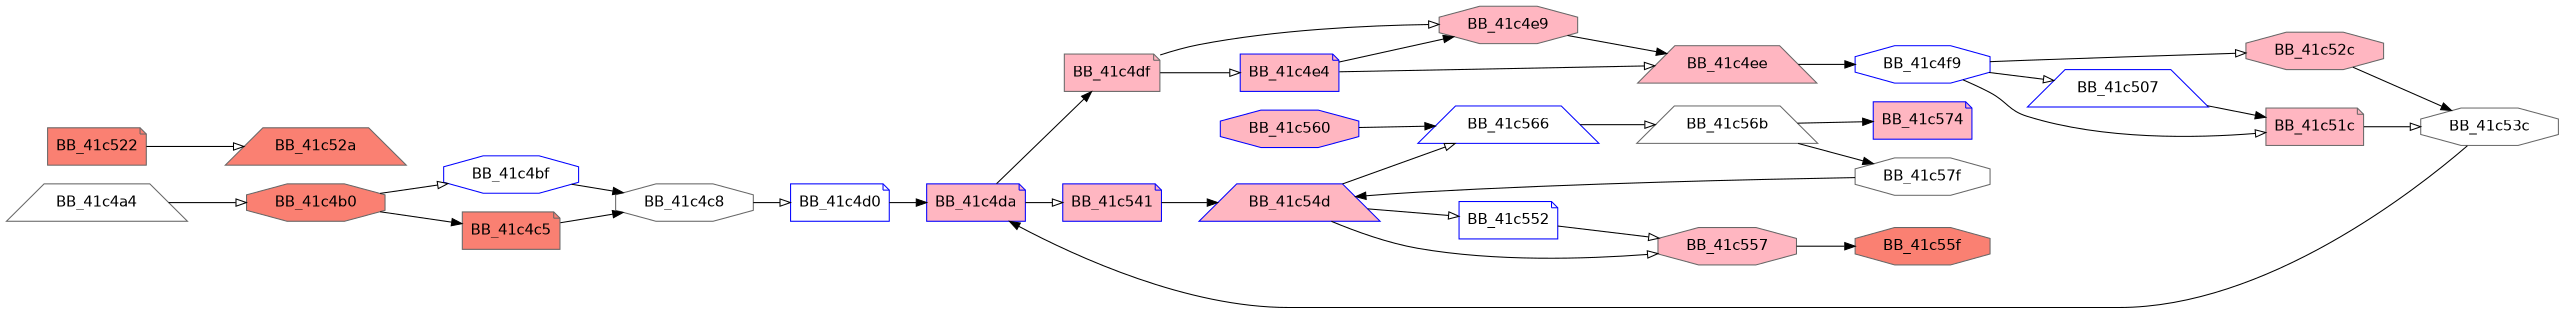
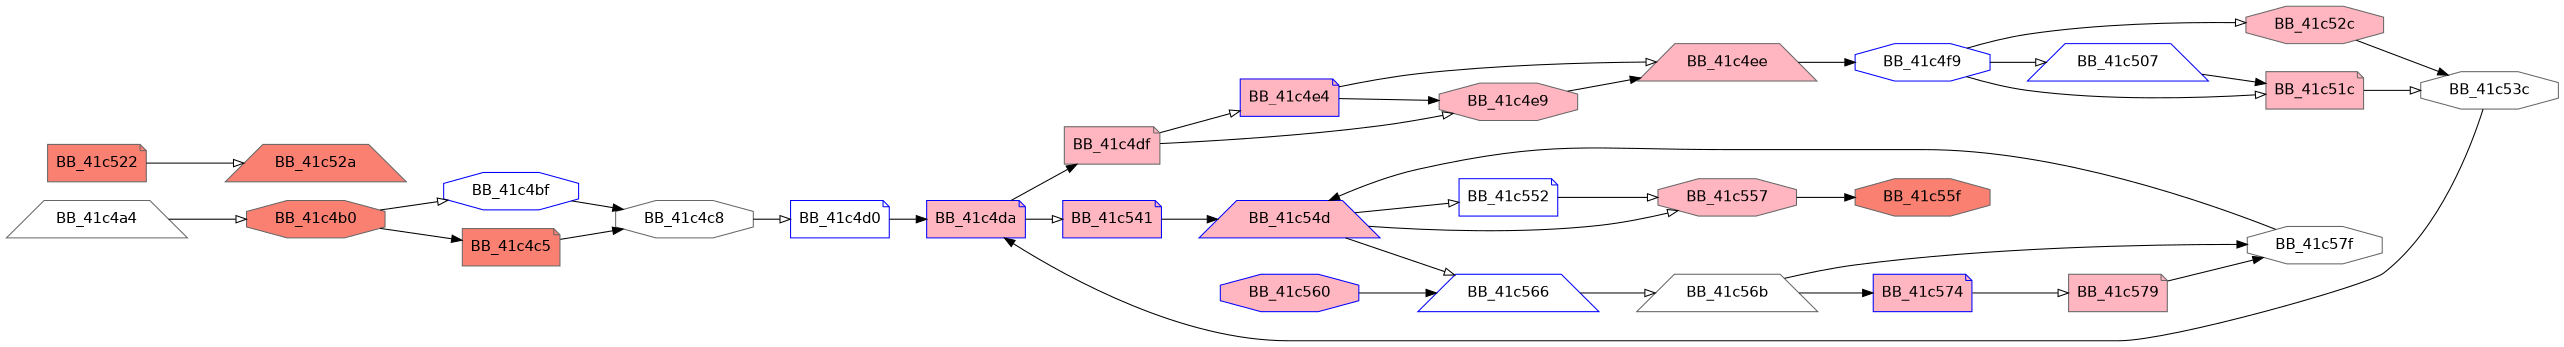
none -> (2118, 293)
